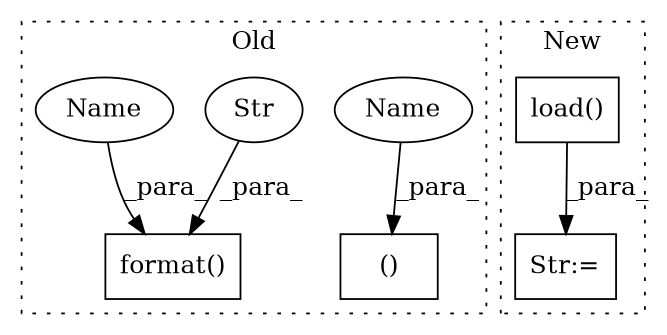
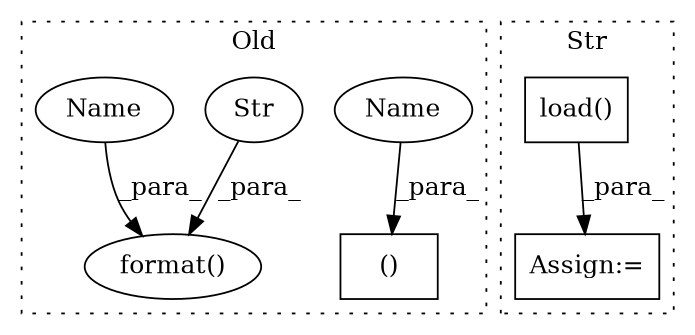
(573, 42) -> (587, 42)
(173, 267) -> (173, 267)
(566, 267) -> (587, 267)
